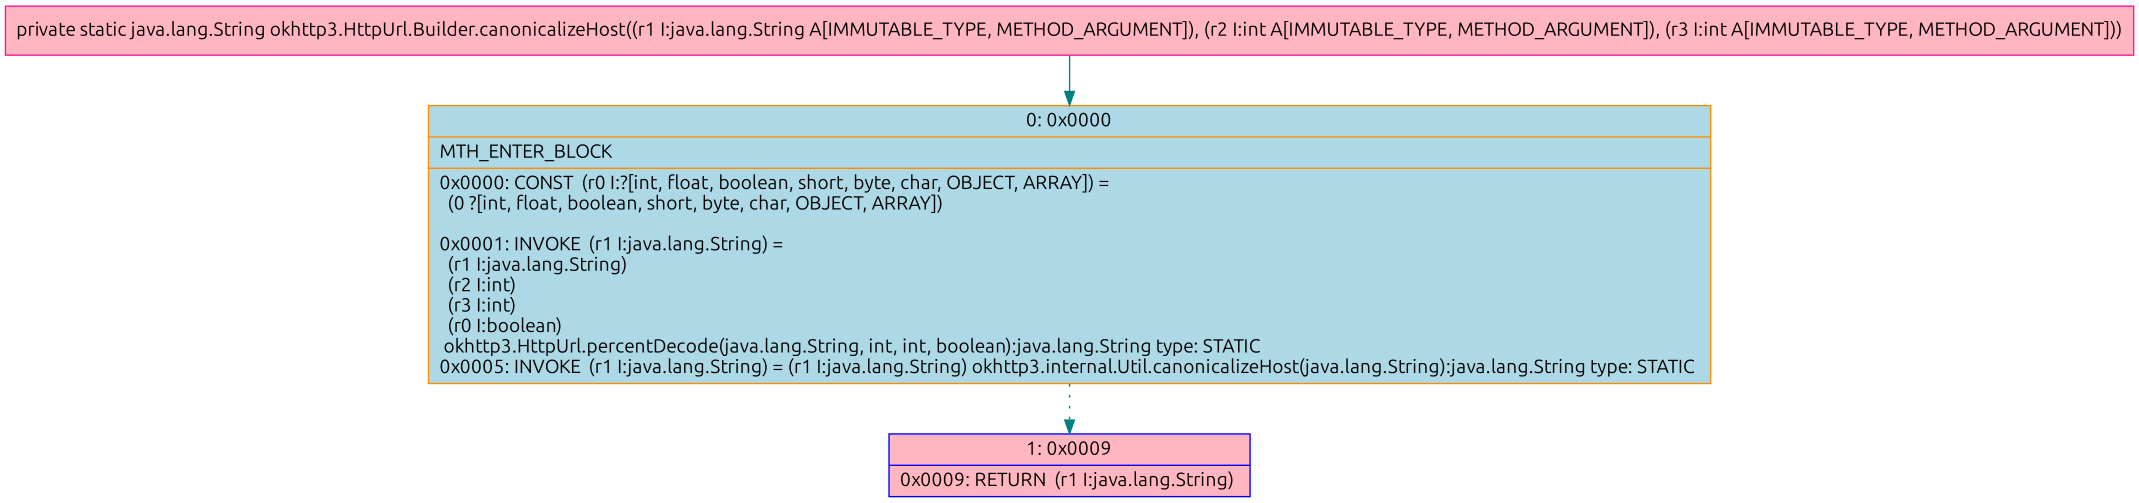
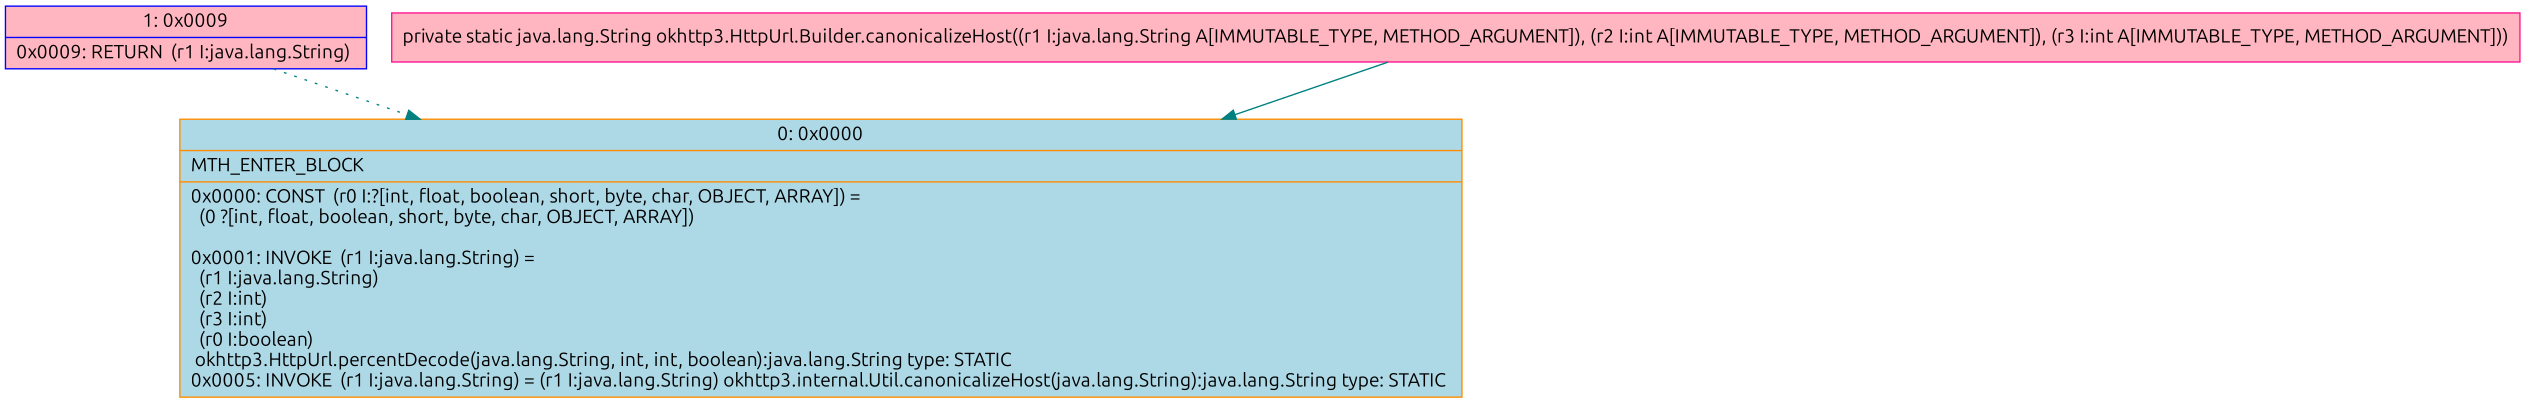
(1070, 402) -> (340, 92)
